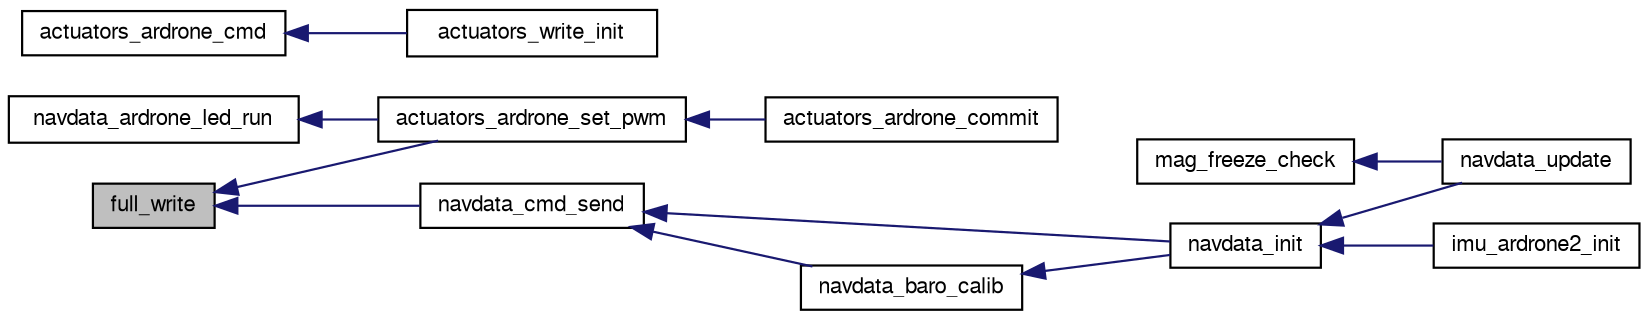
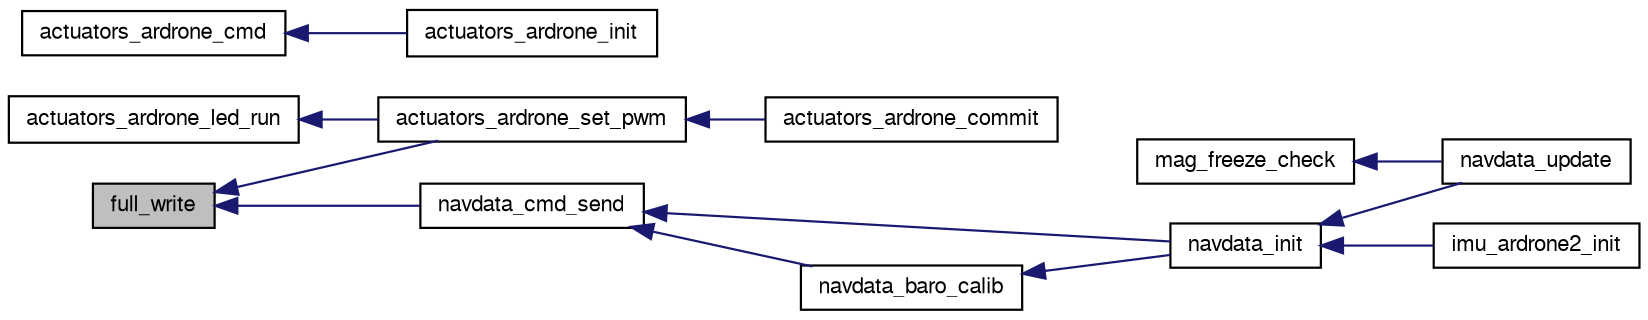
(532, 33) -> (532, 33)
(154, 119) -> (154, 119)
